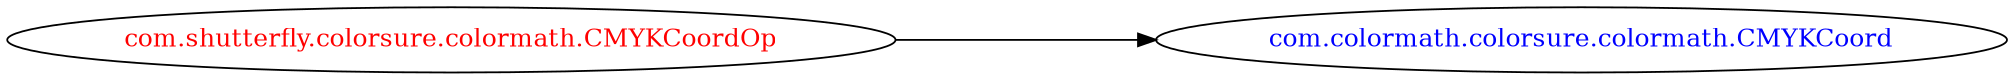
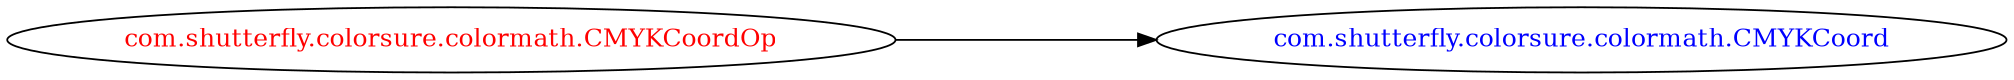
(1582, 40) -> (1582, 40)
